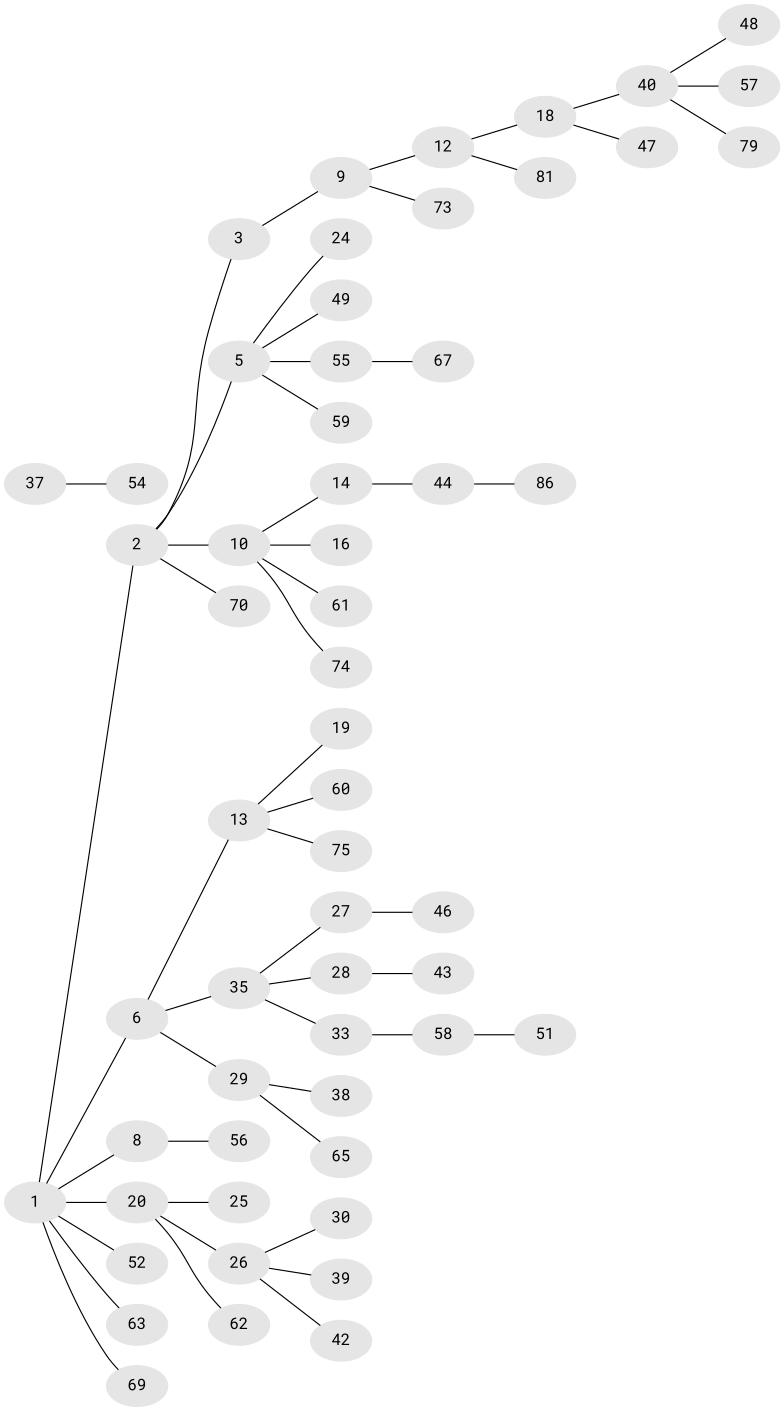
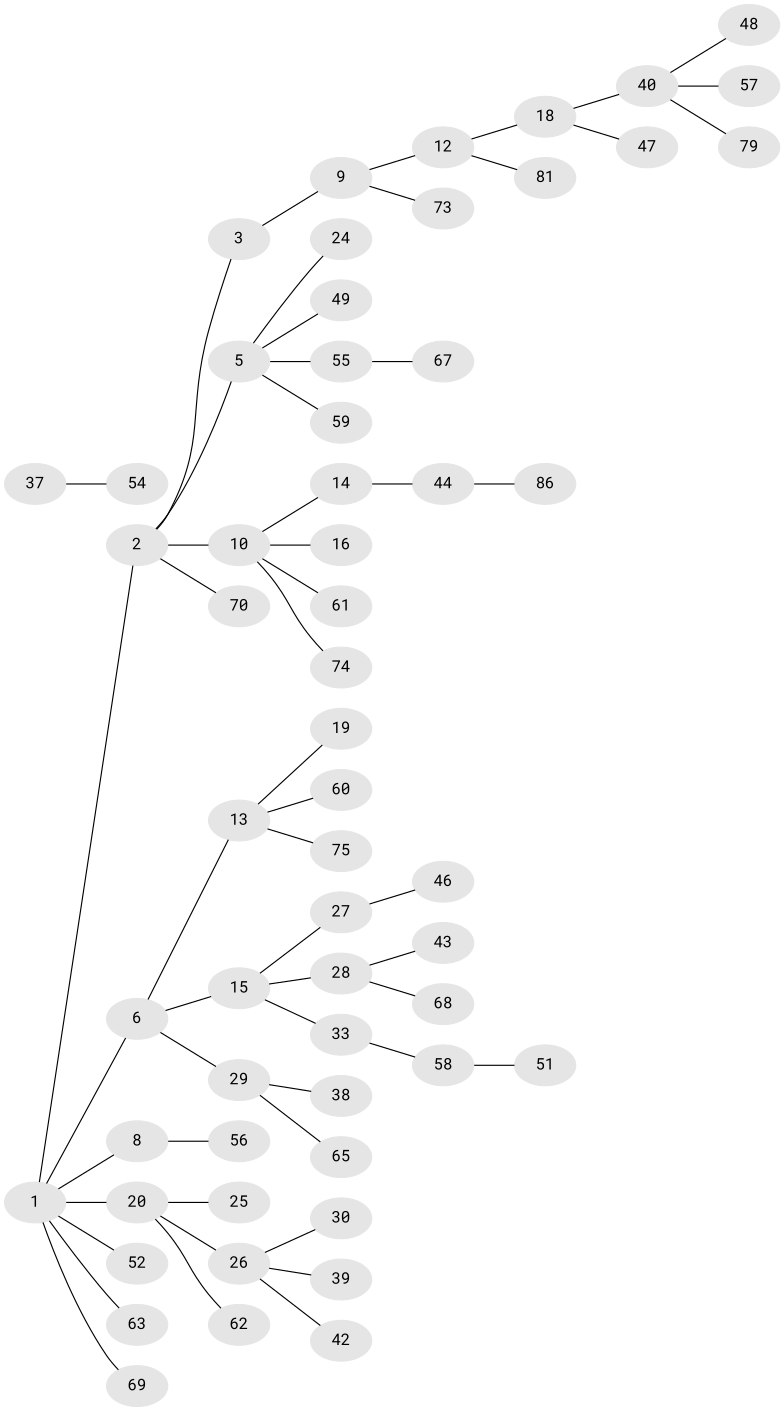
(239, 988) -> (239, 988)
none -> (443, 1004)
